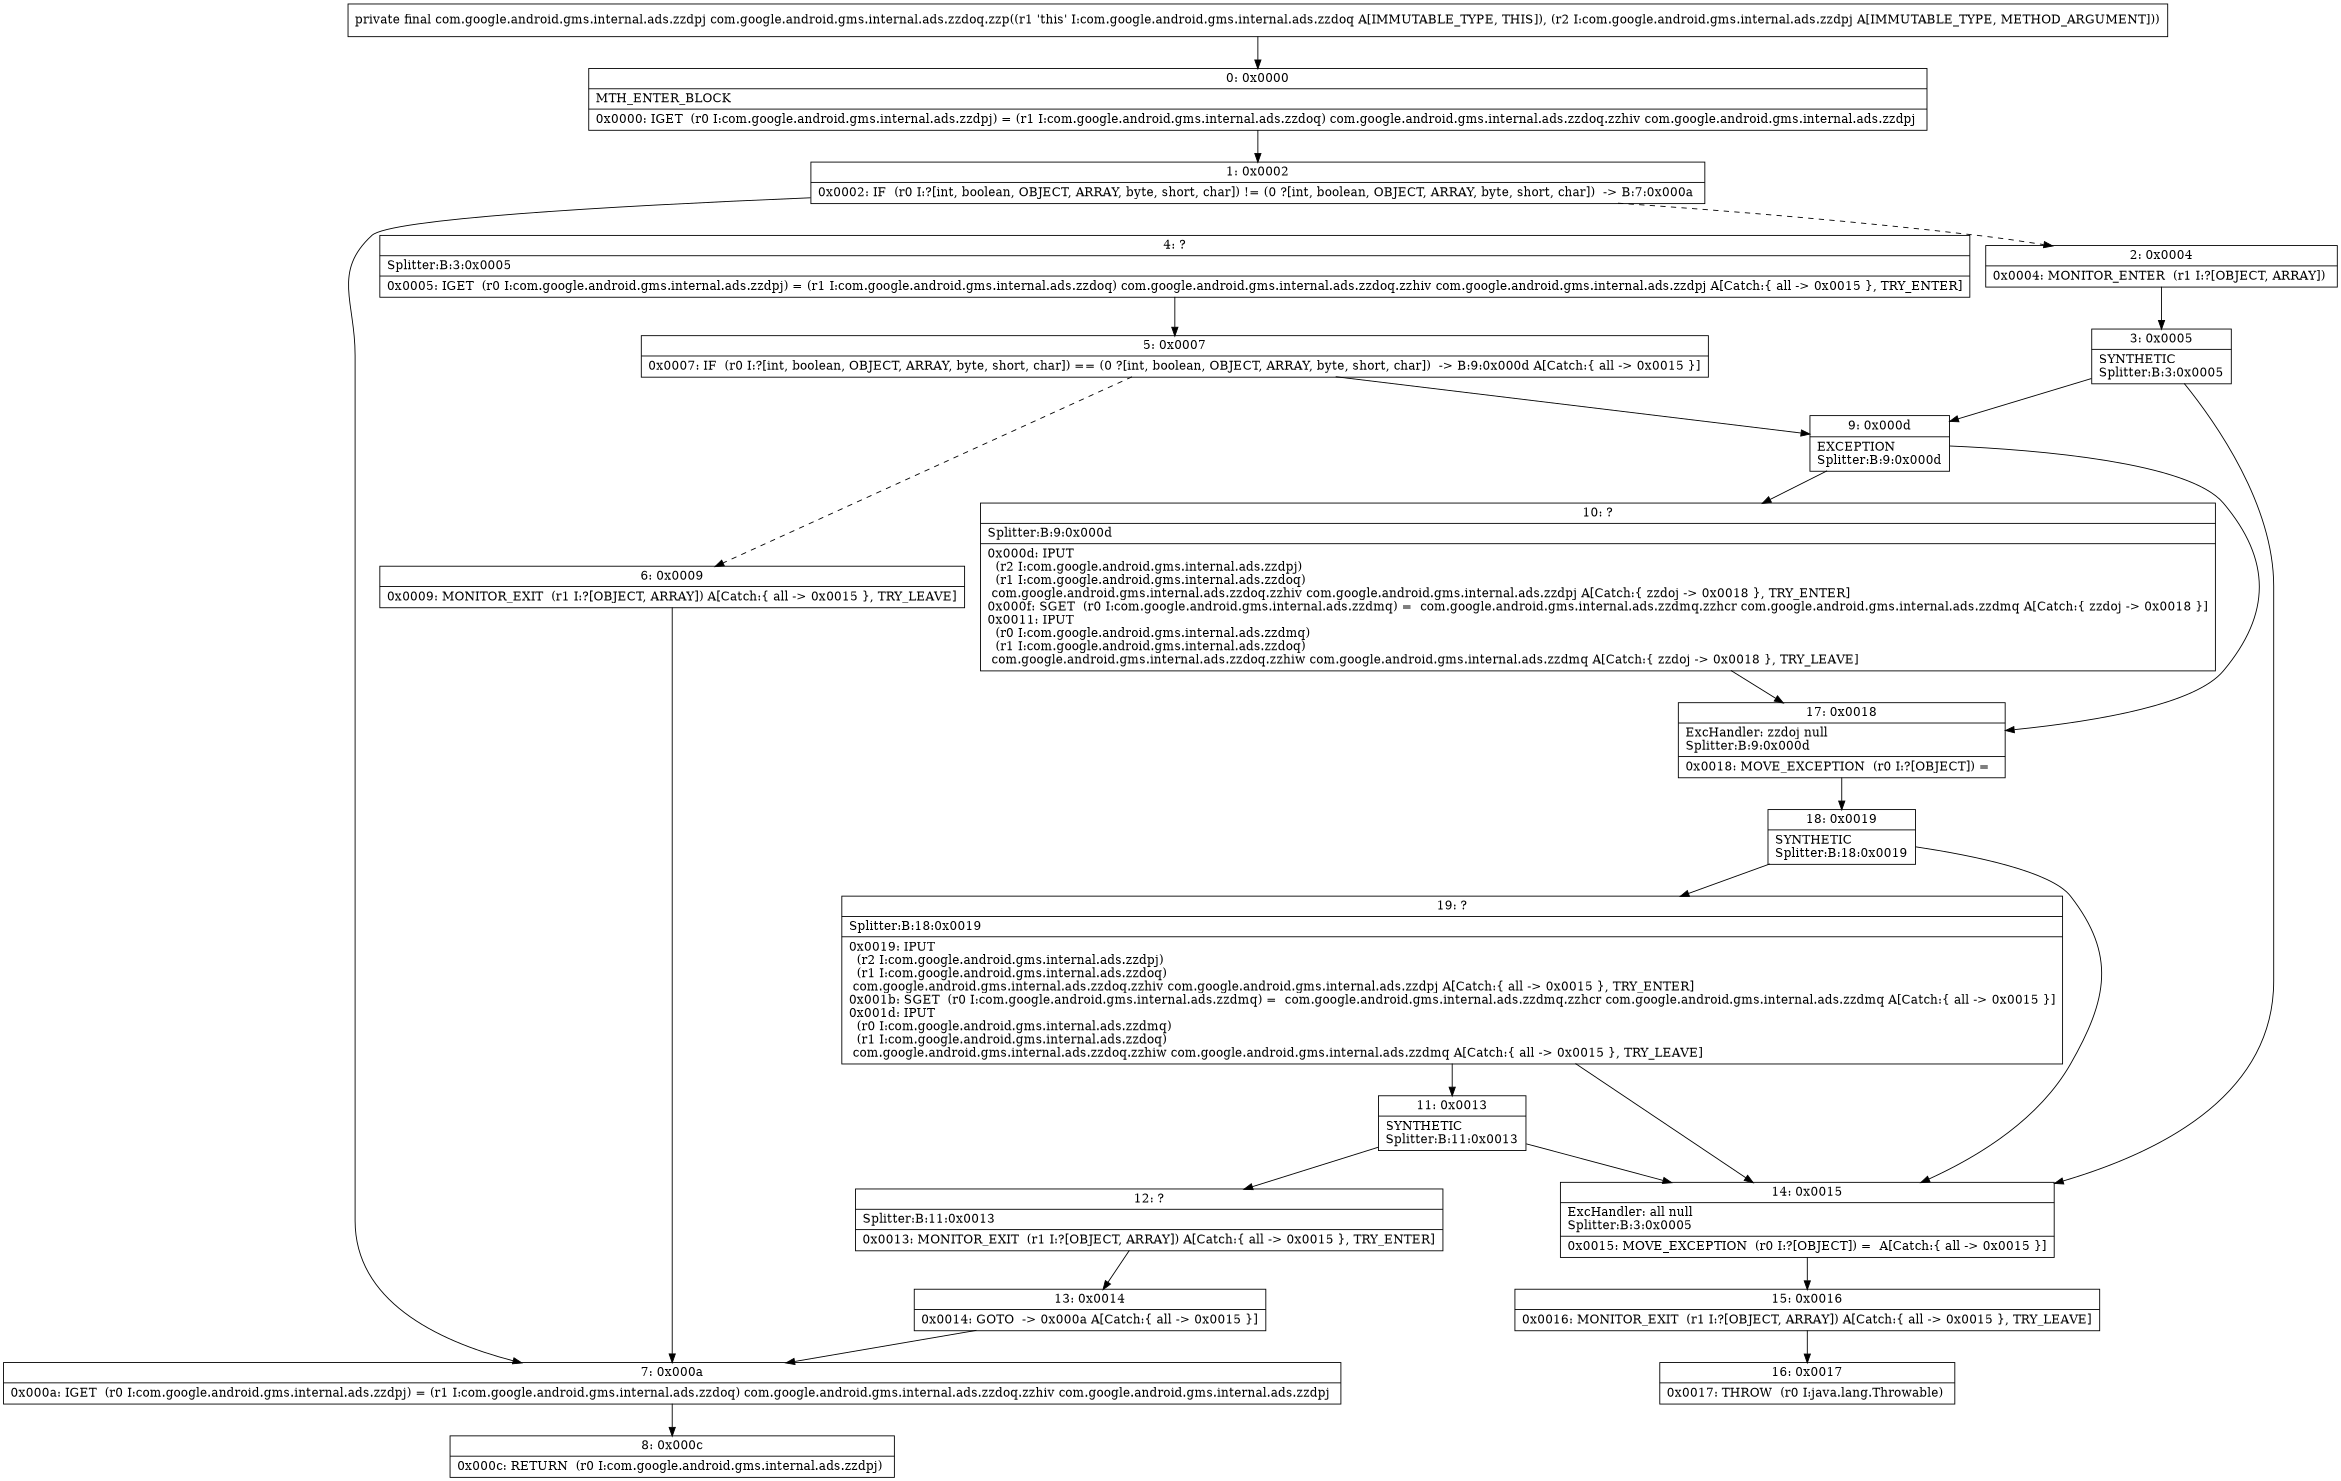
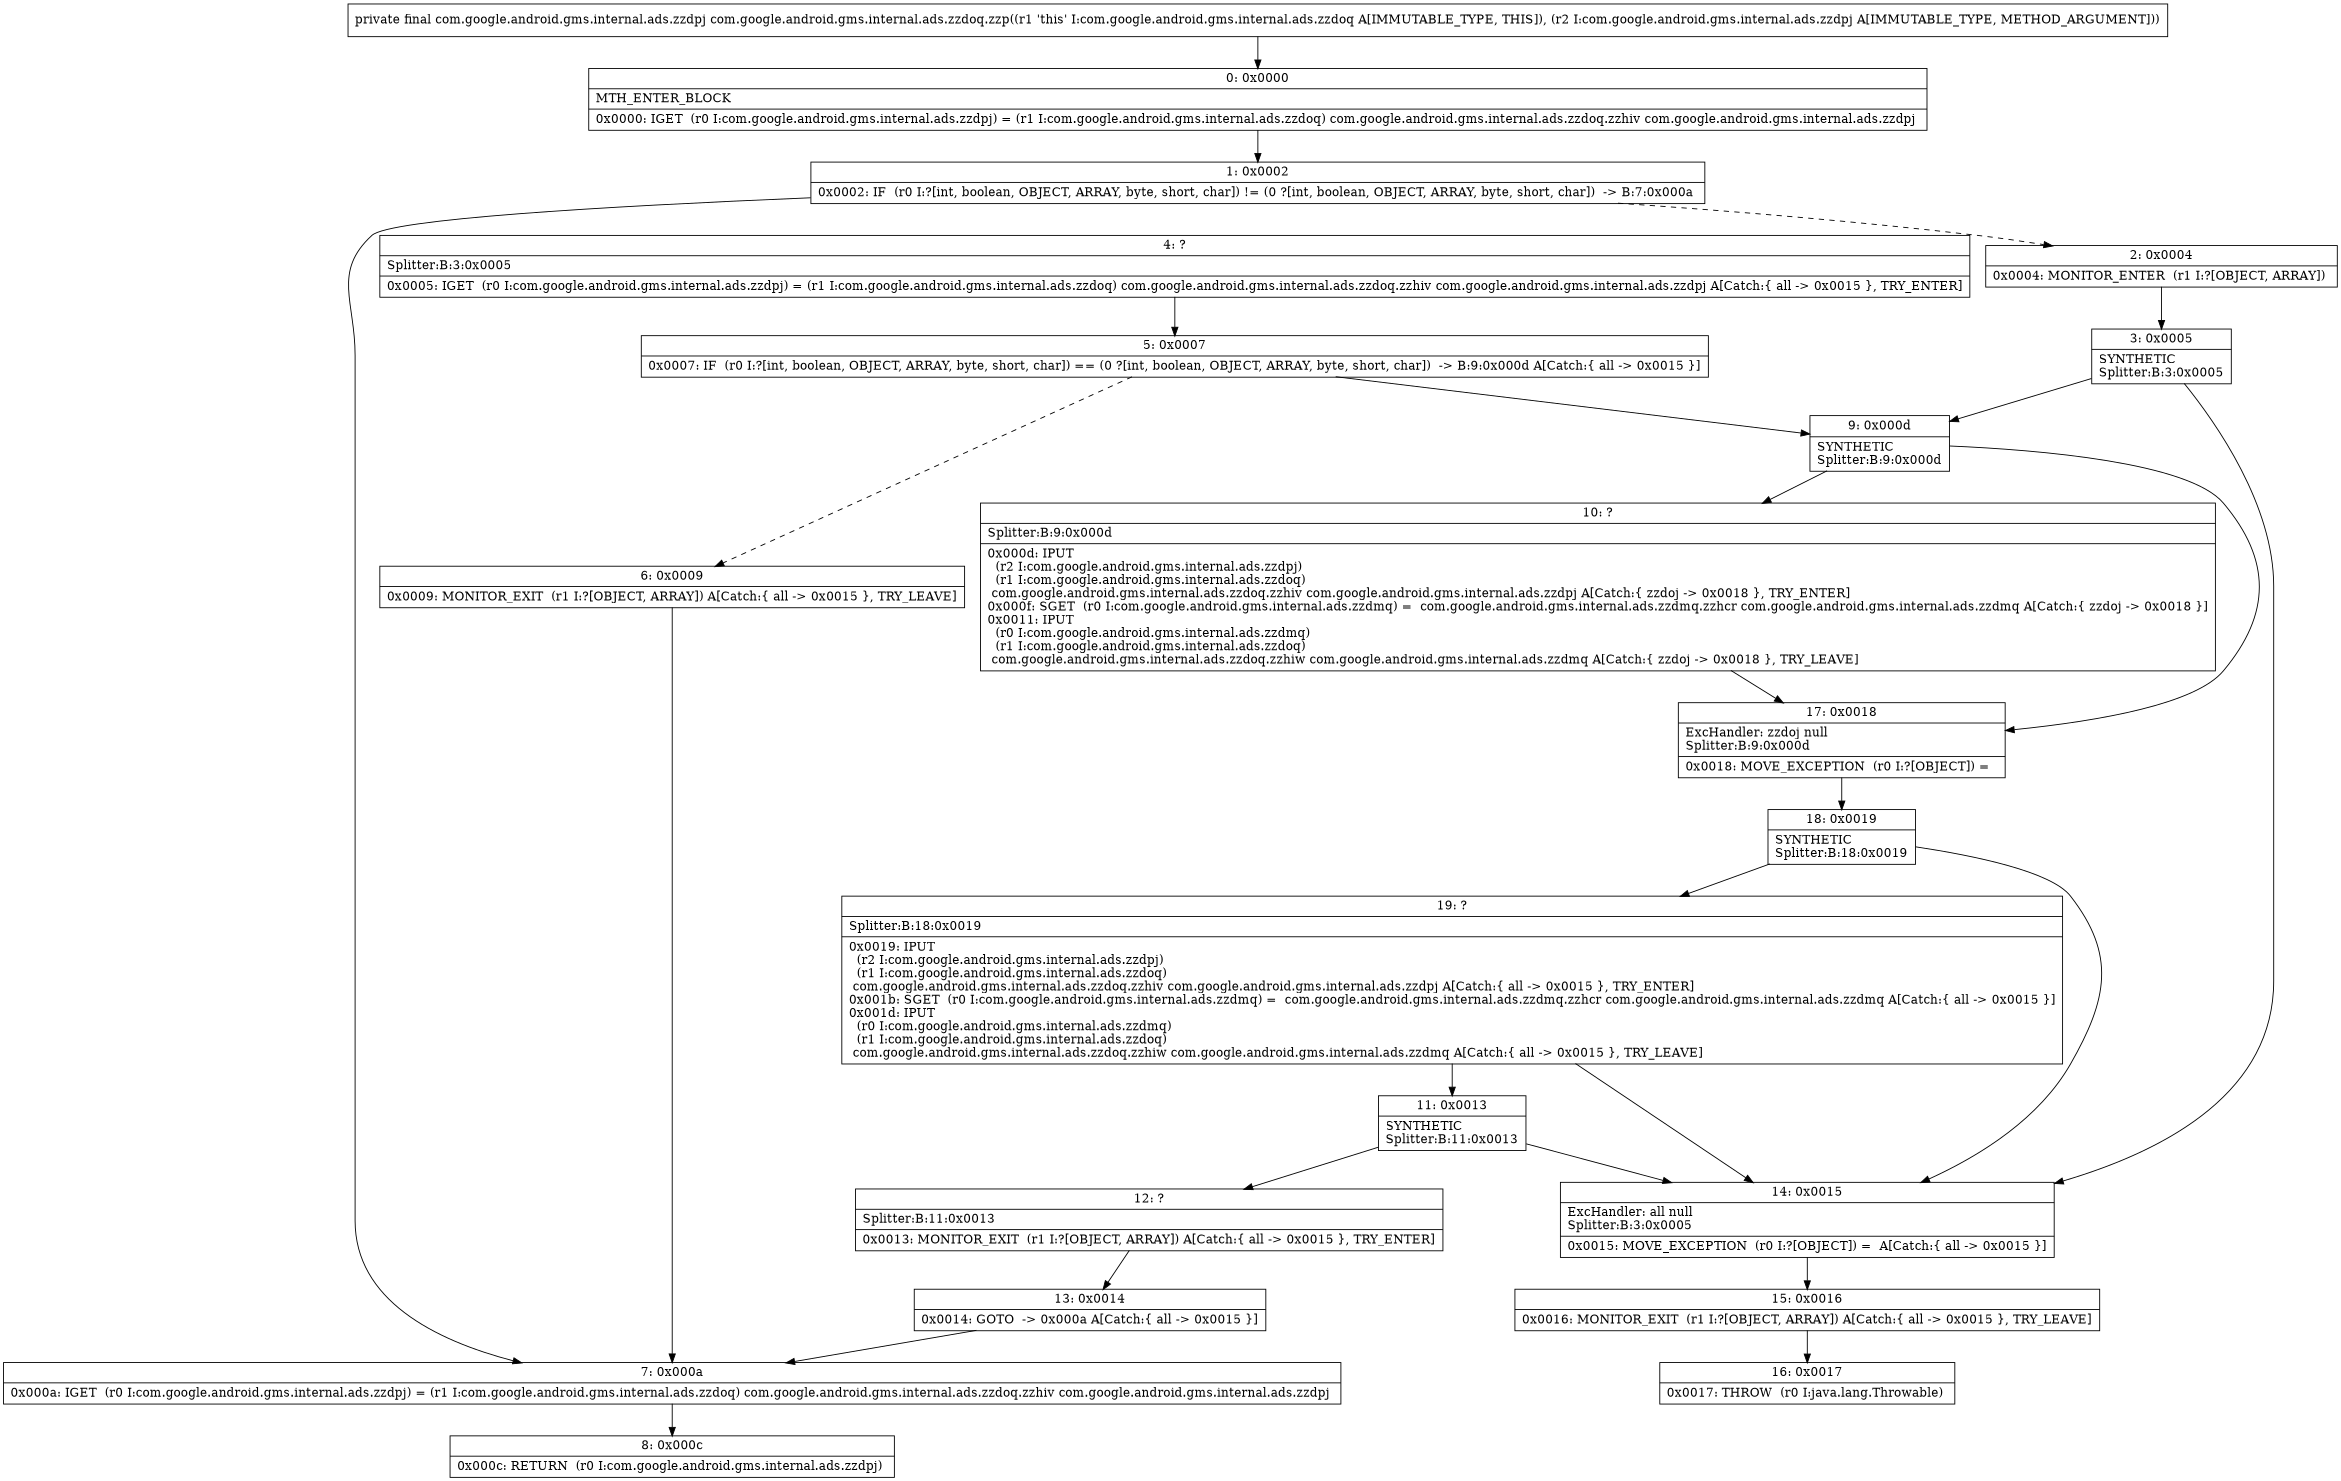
(1856, 447) -> (1856, 447)
